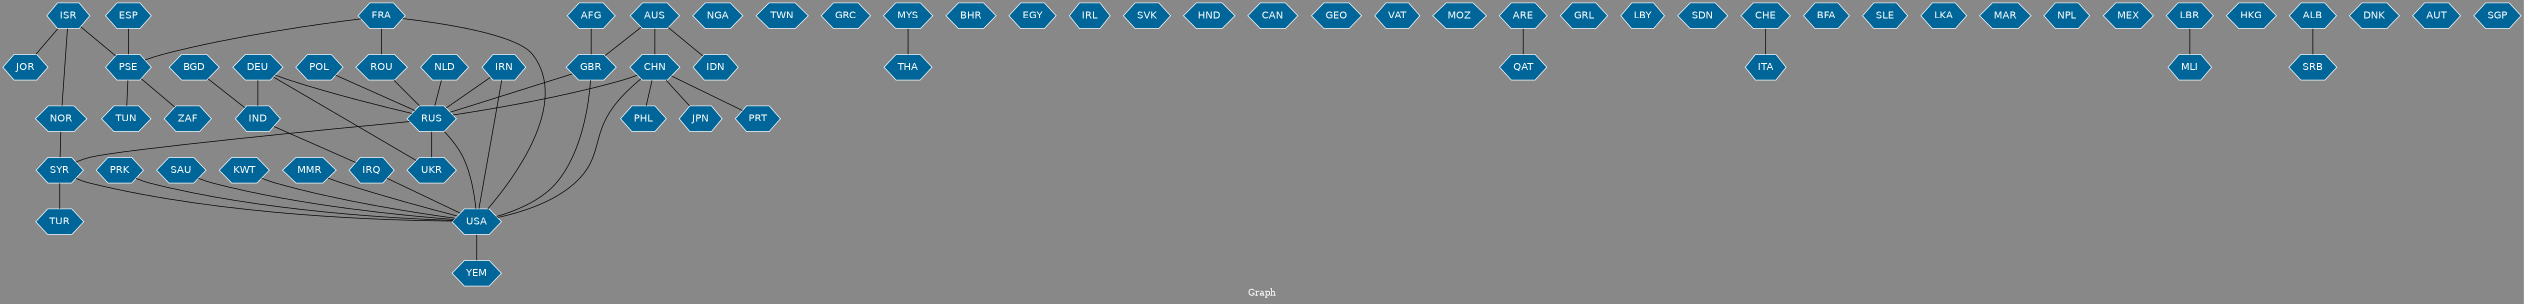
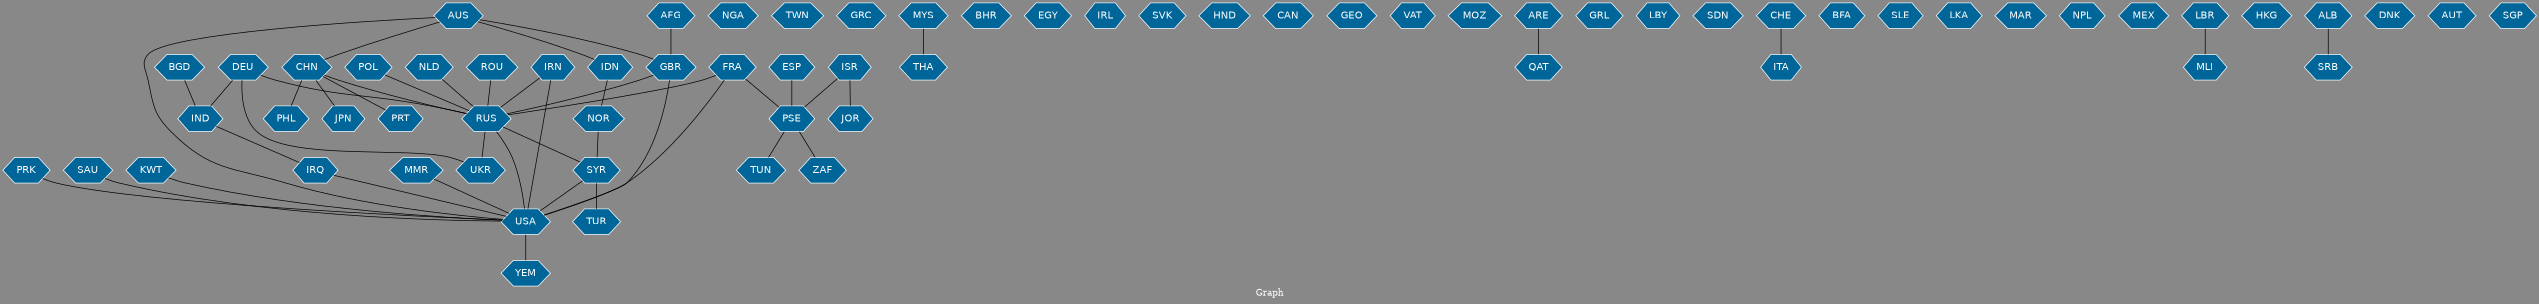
(382, 42) -> (613, 98)
(65, 67) -> (604, 95)
(588, 168) -> (162, 121)
